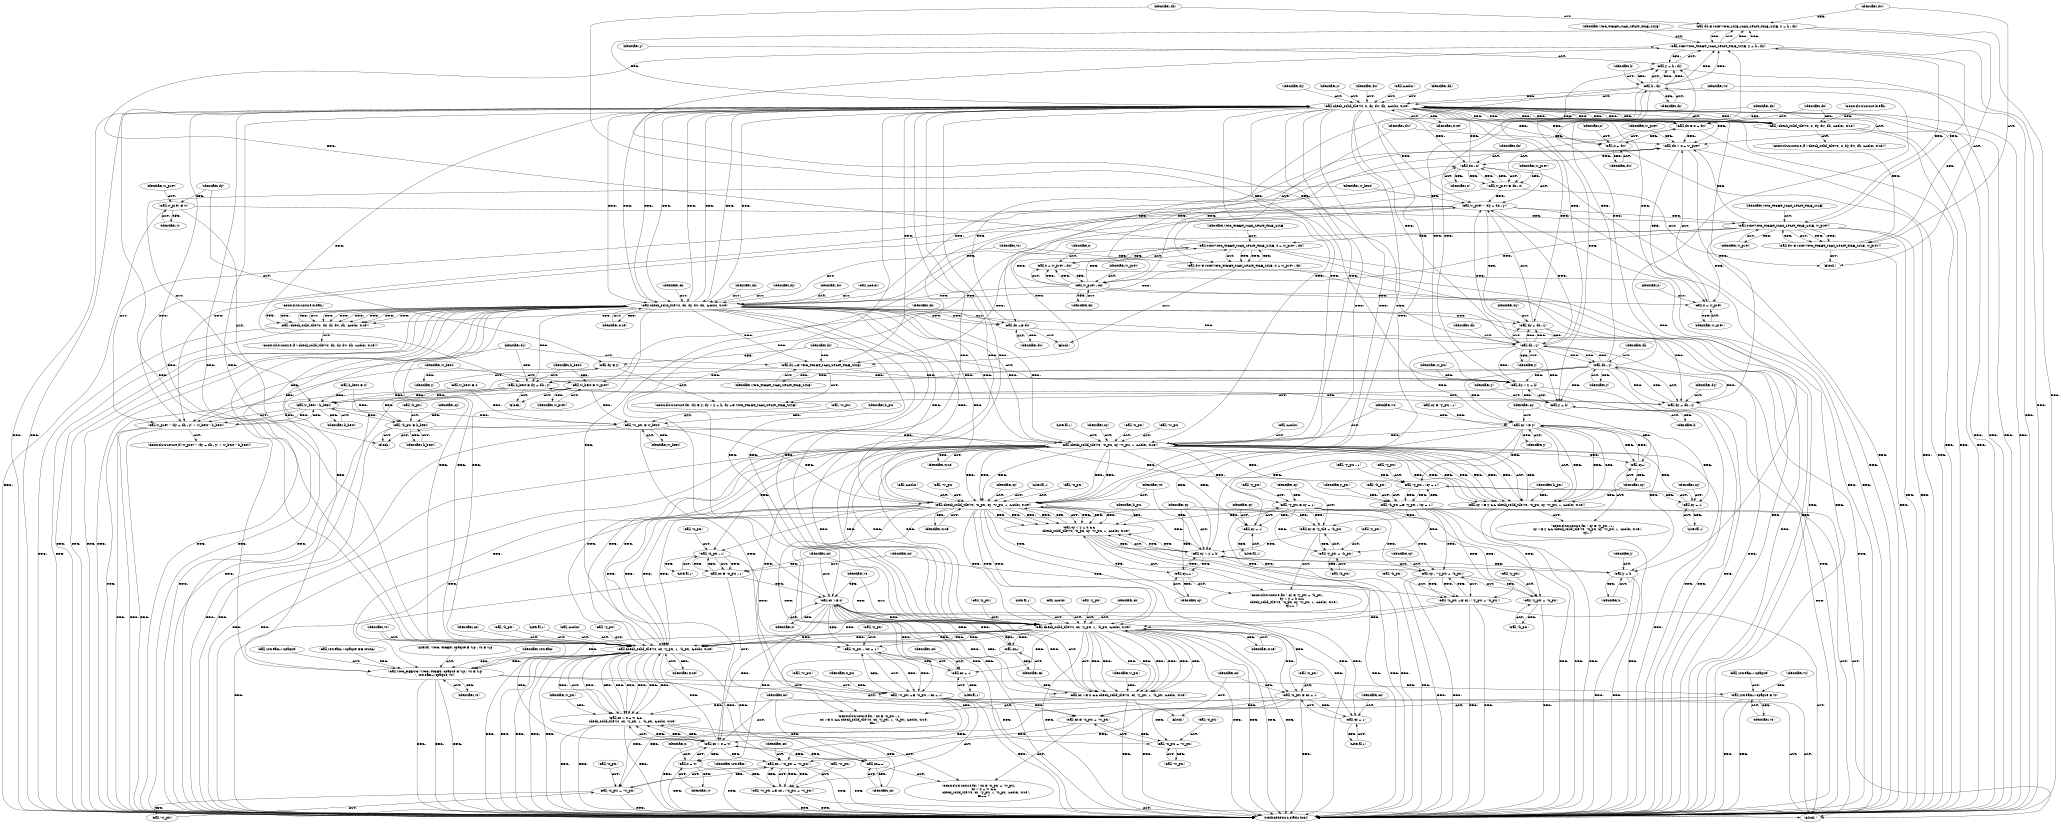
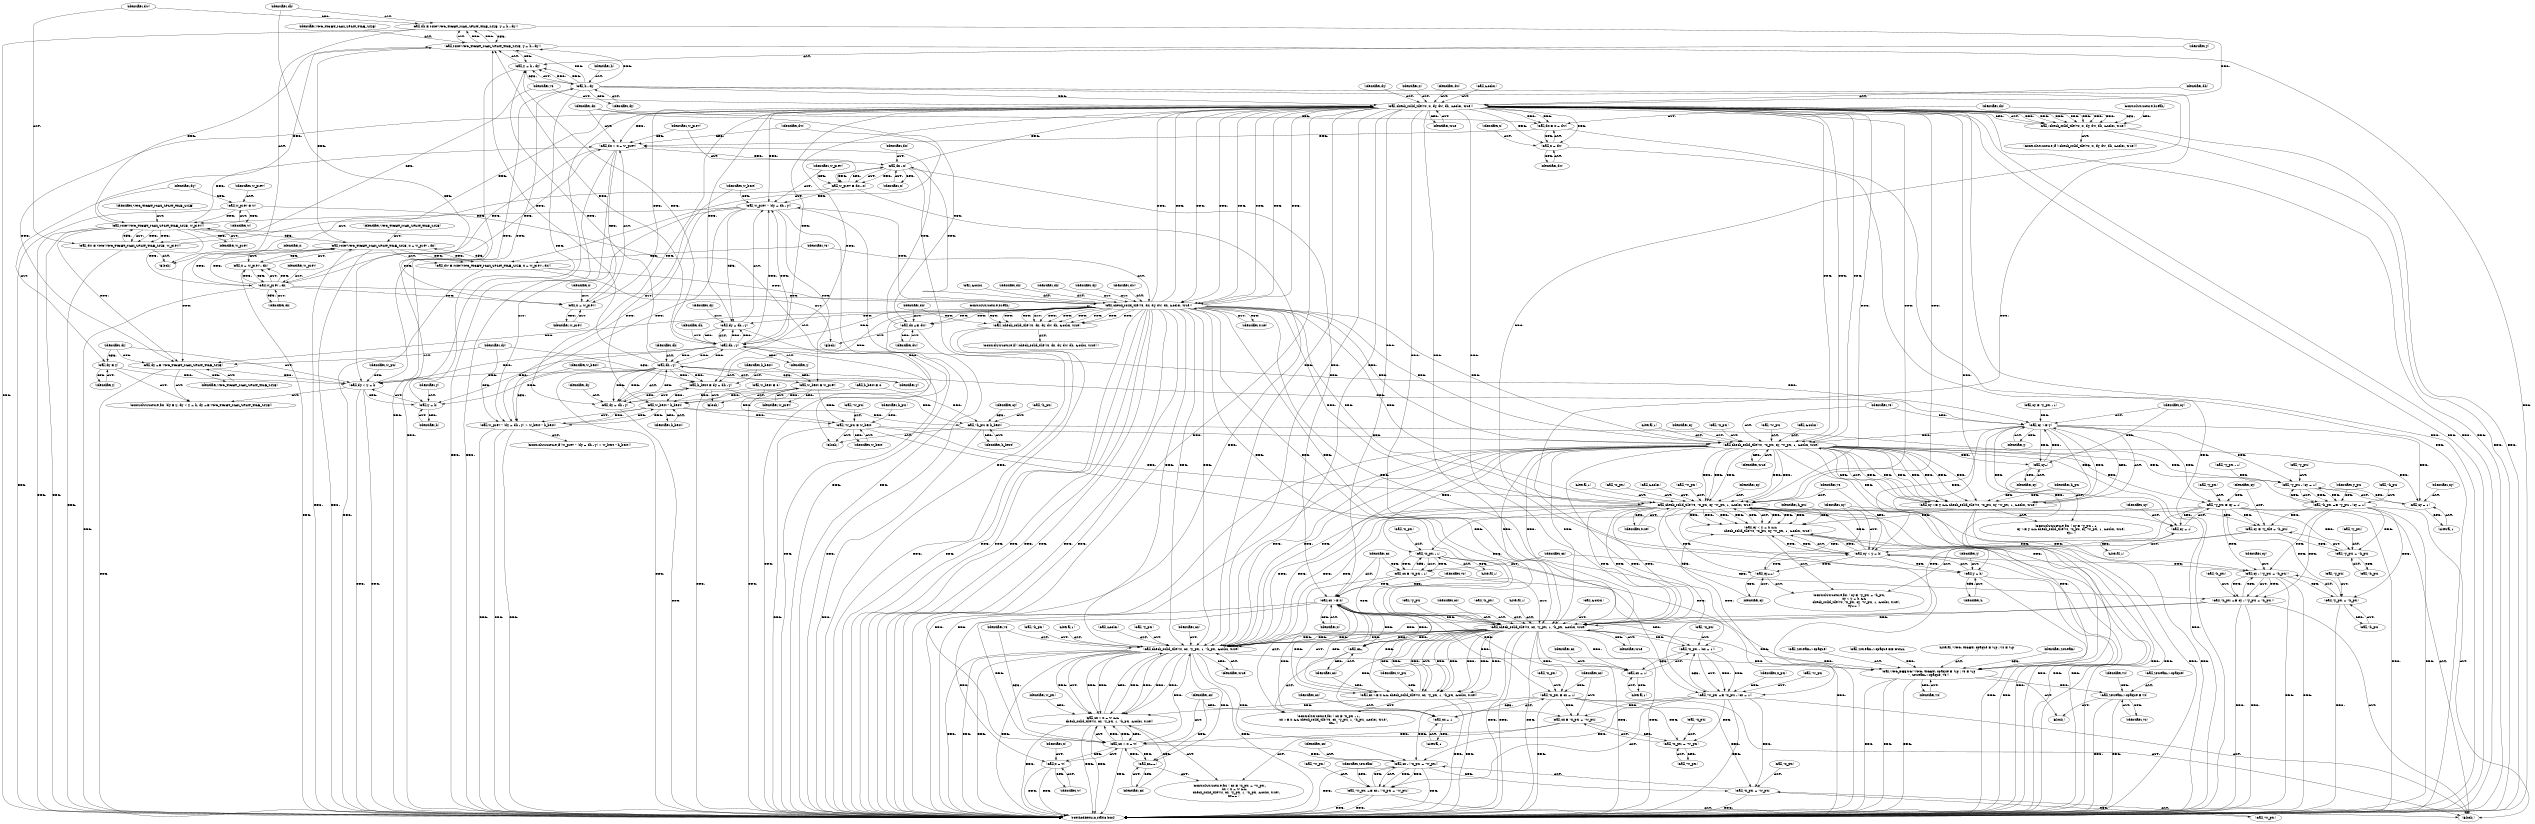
(1747, 27) -> (465, 27)
(1426, 128) -> none
(1830, 246) -> (130, 246)
none -> (2148, 440)
